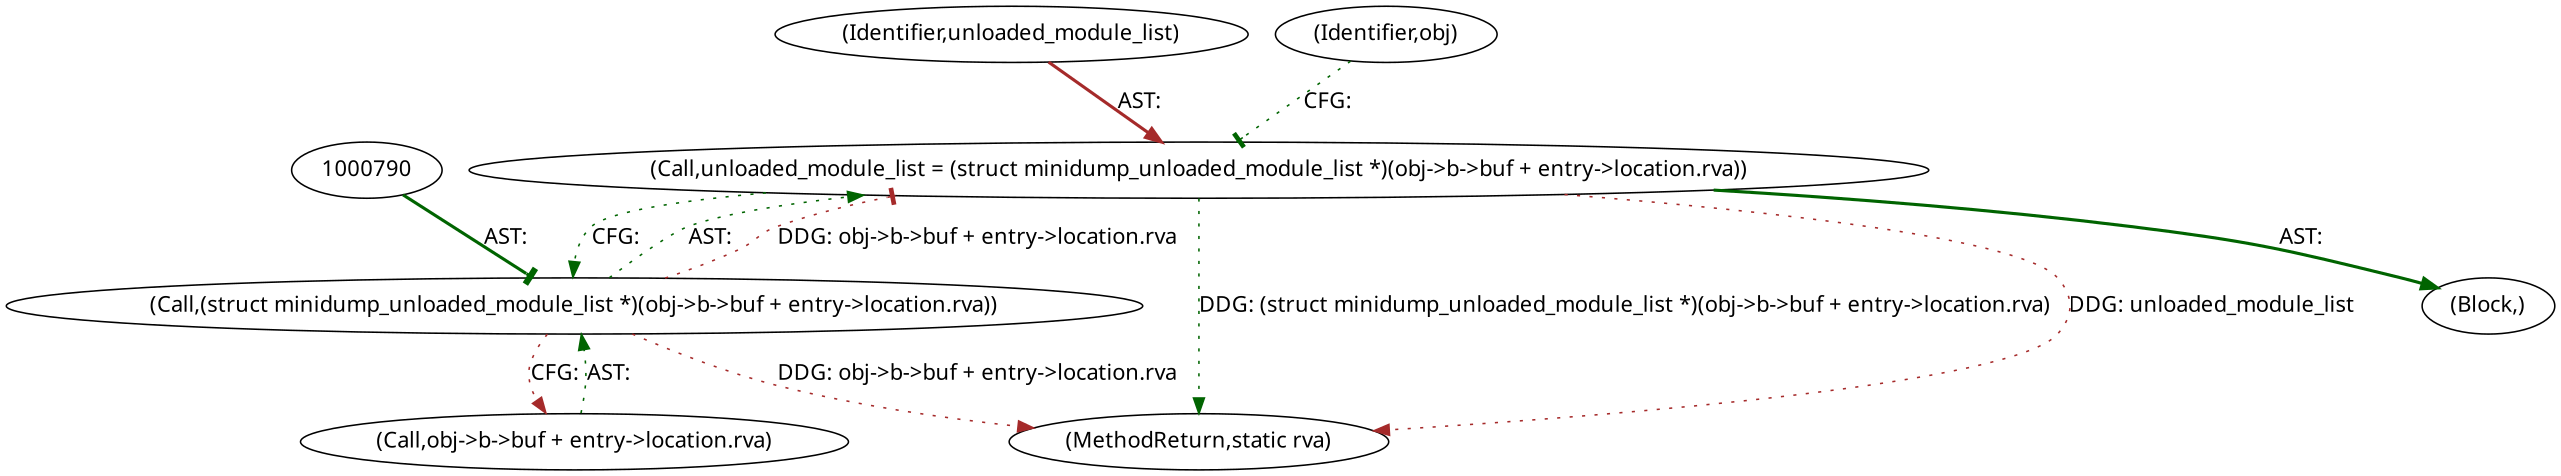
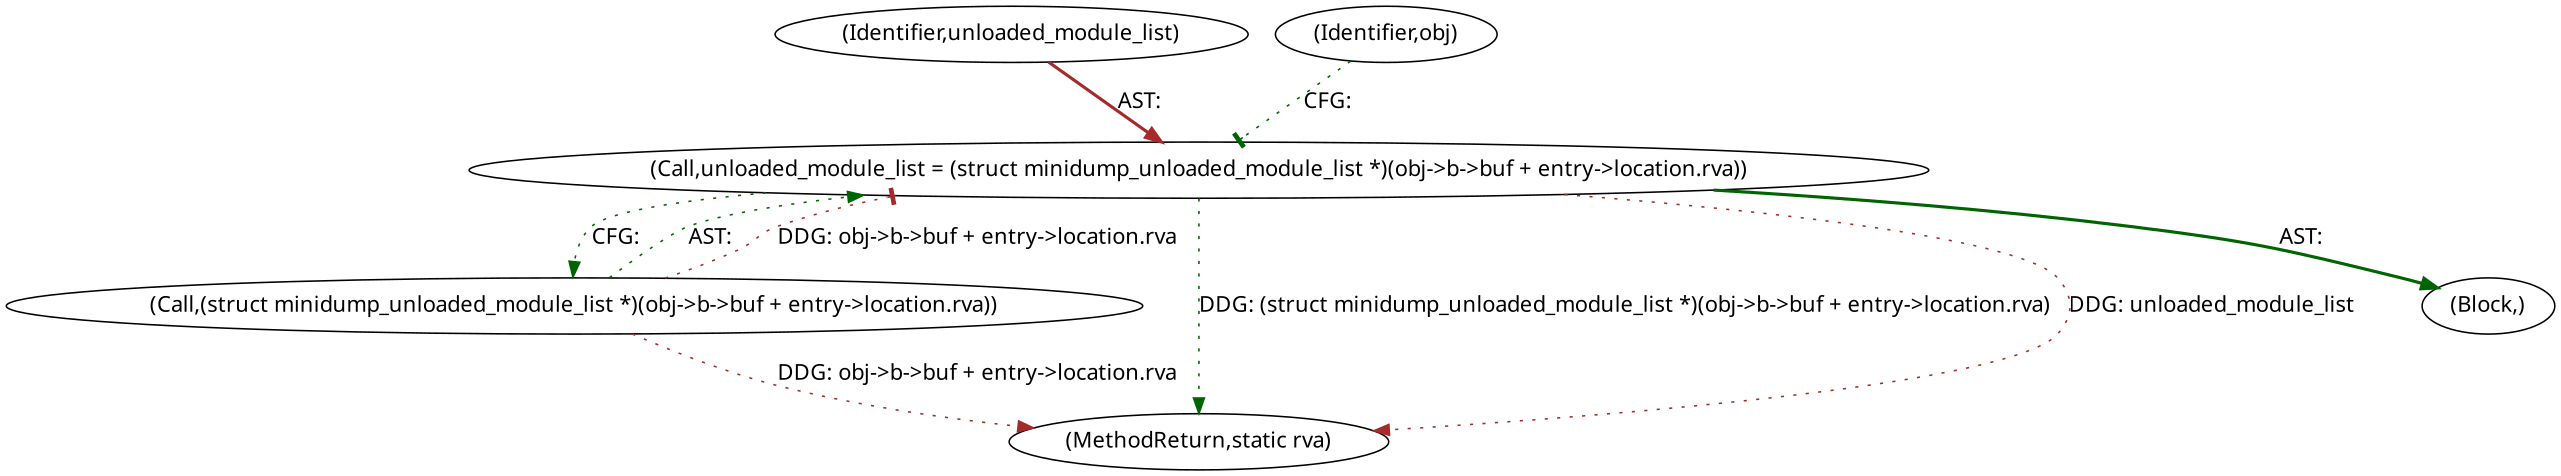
(367, 170) -> none
(574, 442) -> none
